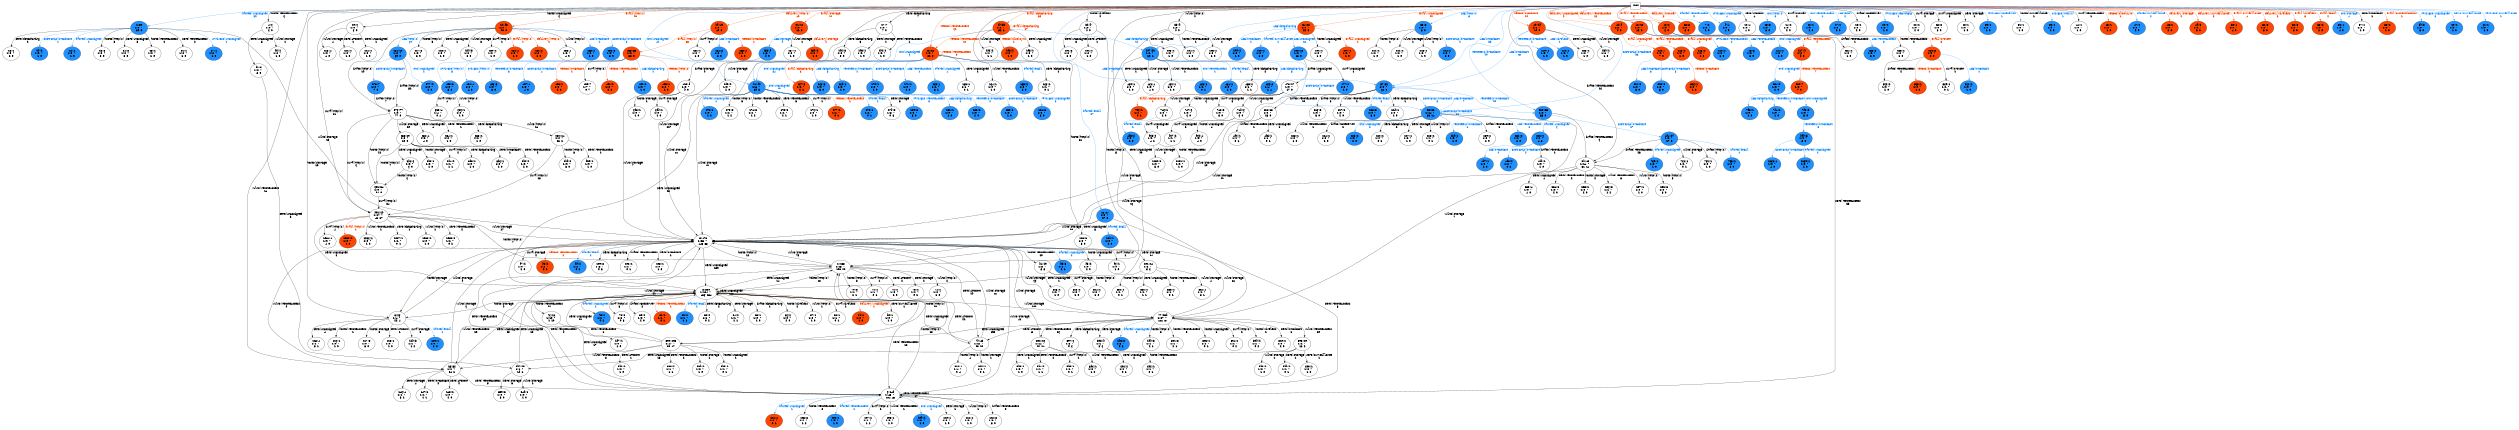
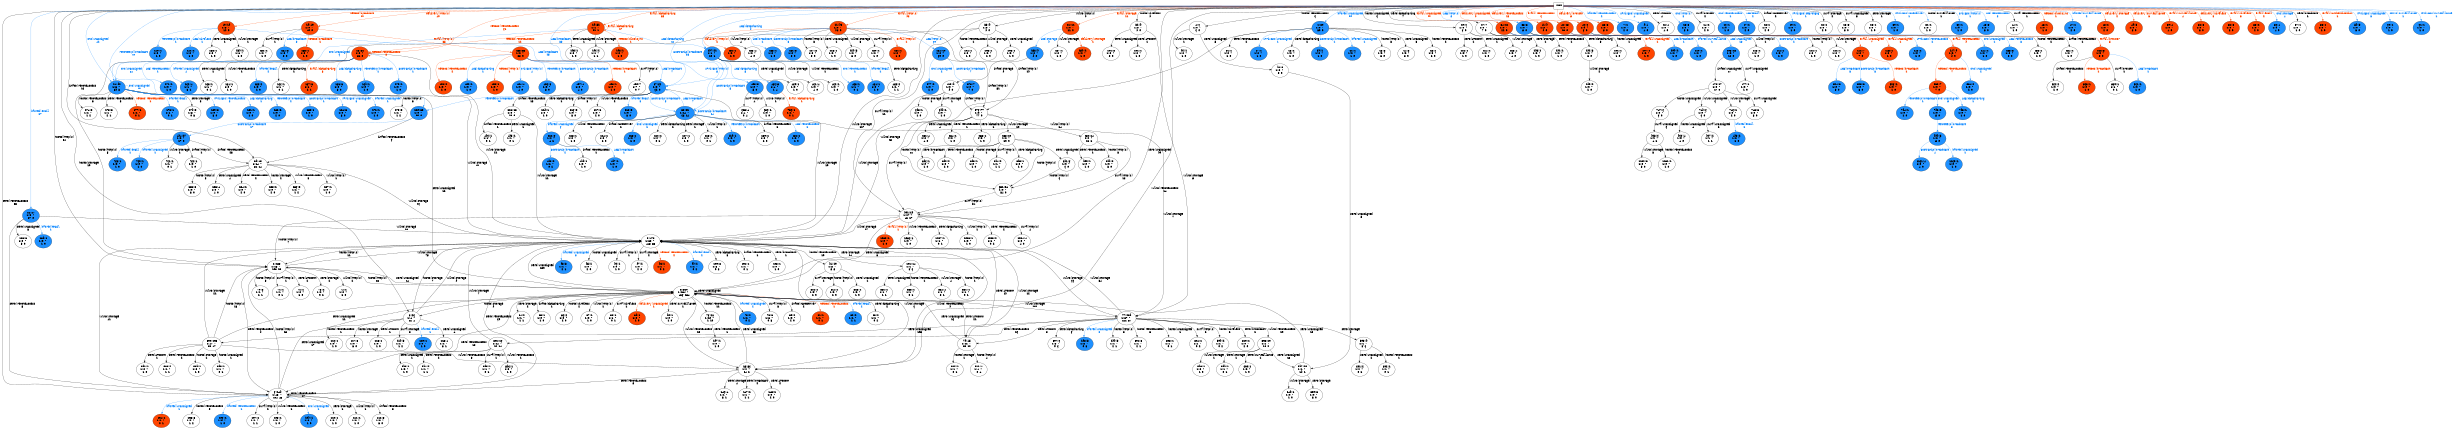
(1700, 35) -> (1777, 7)
(1681, 54) -> none
(1345, 87) -> (1745, 87)
(814, 113) -> none
